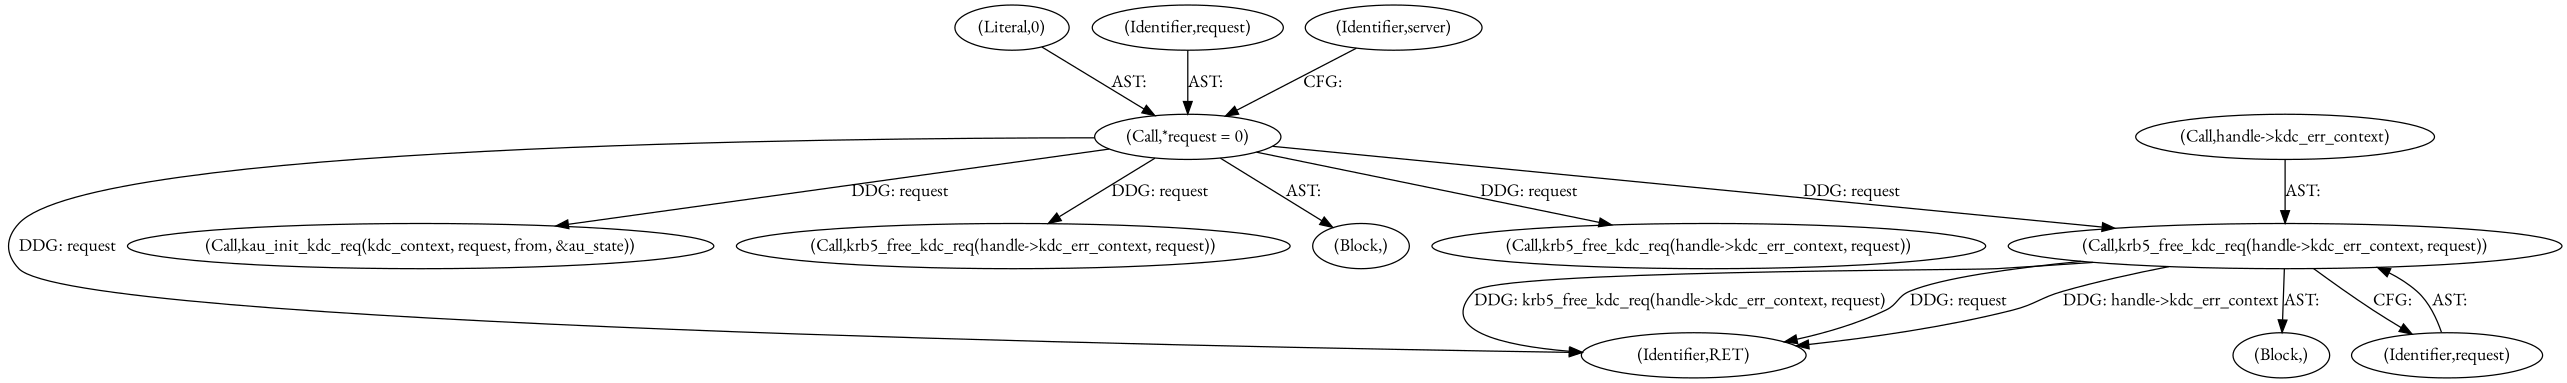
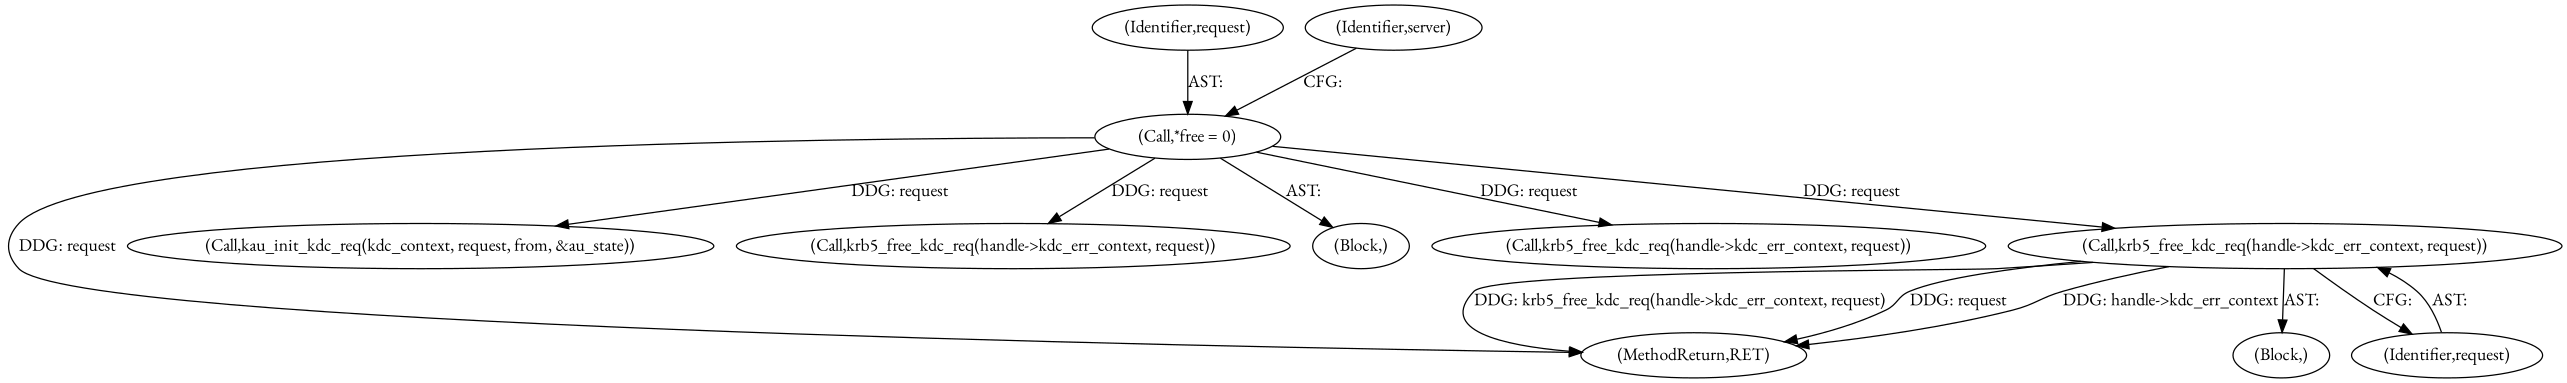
(1012, 28) -> none
(1188, 137) -> (1188, 137)
(2285, 137) -> none
(1694, 355) -> (1694, 355)
